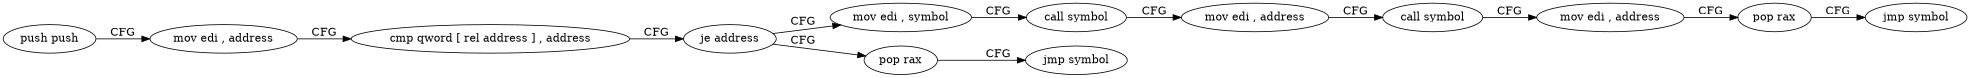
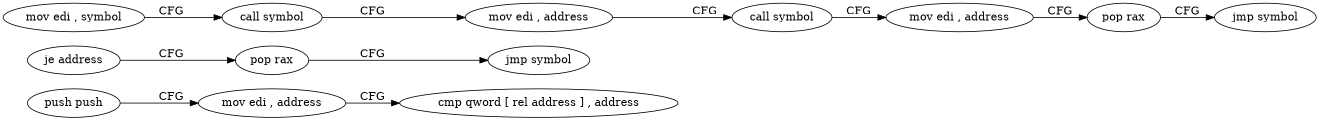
(803, 30) -> none
(652, 39) -> none
